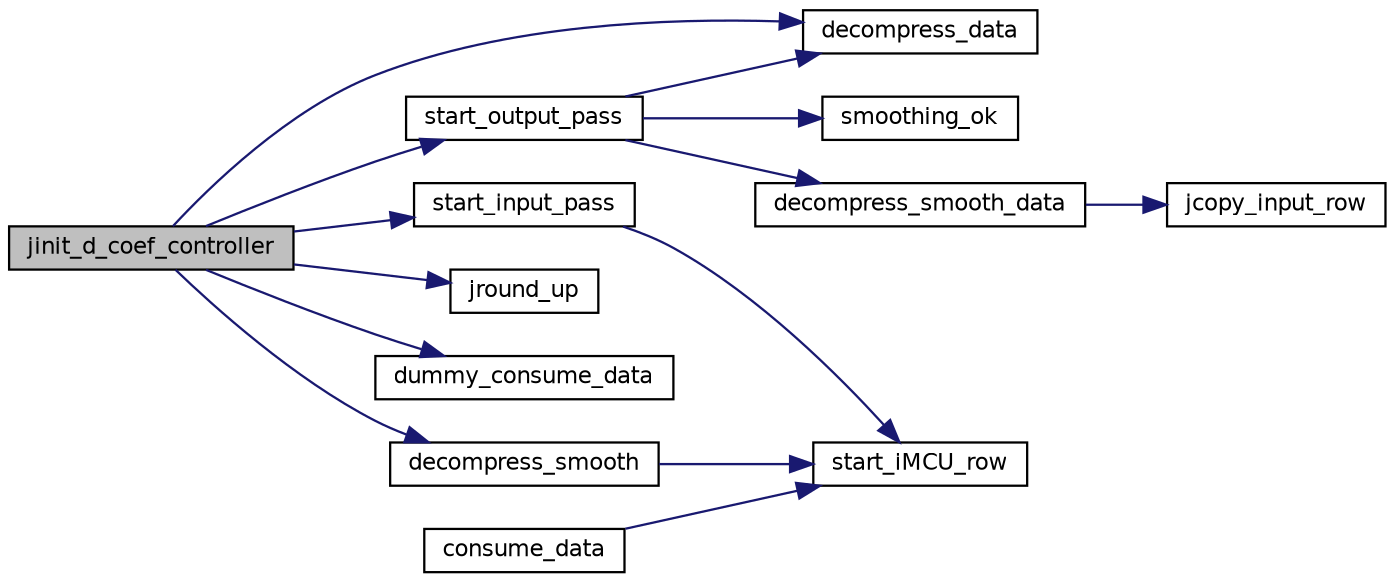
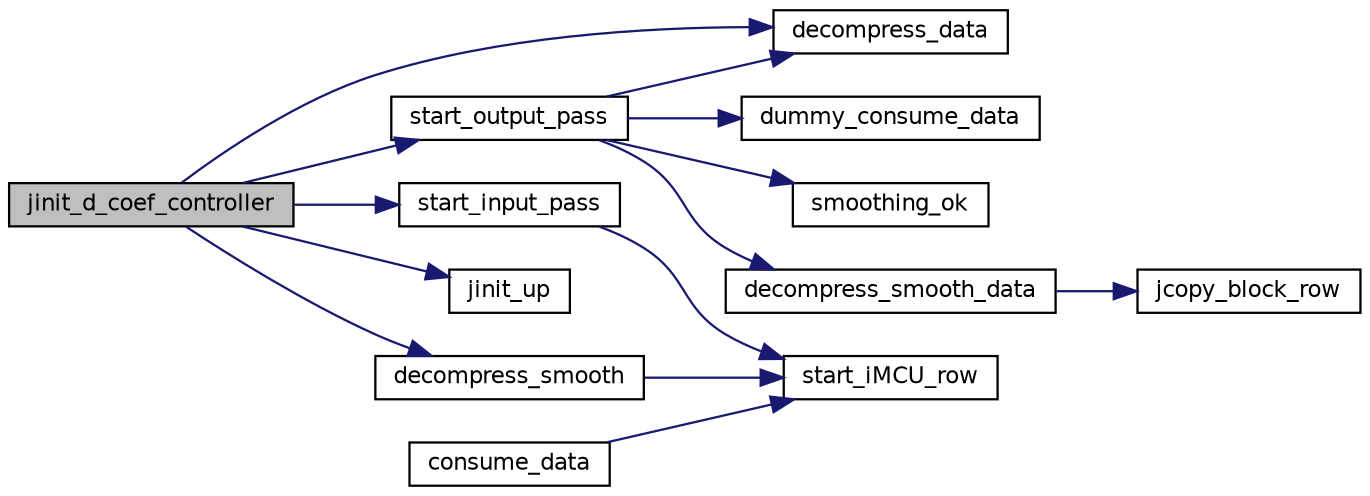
(1276, 205) -> (1249, 291)
(524, 291) -> (510, 291)
(313, 312) -> (673, 118)
